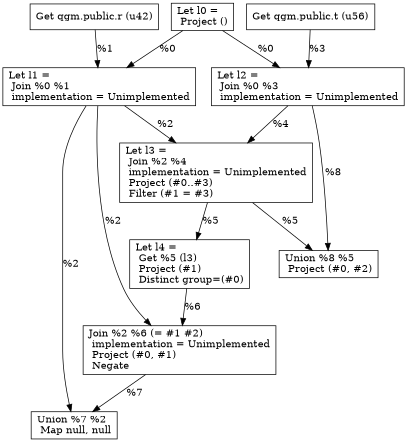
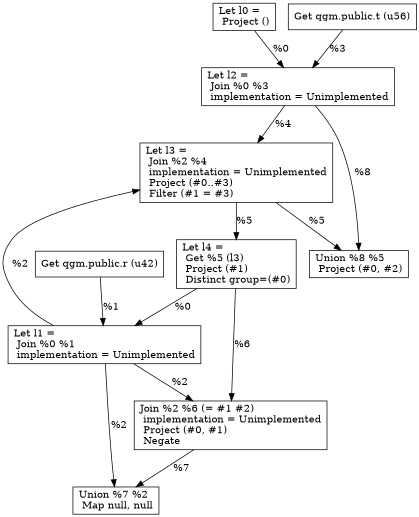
(158, 47) -> (169, 305)
